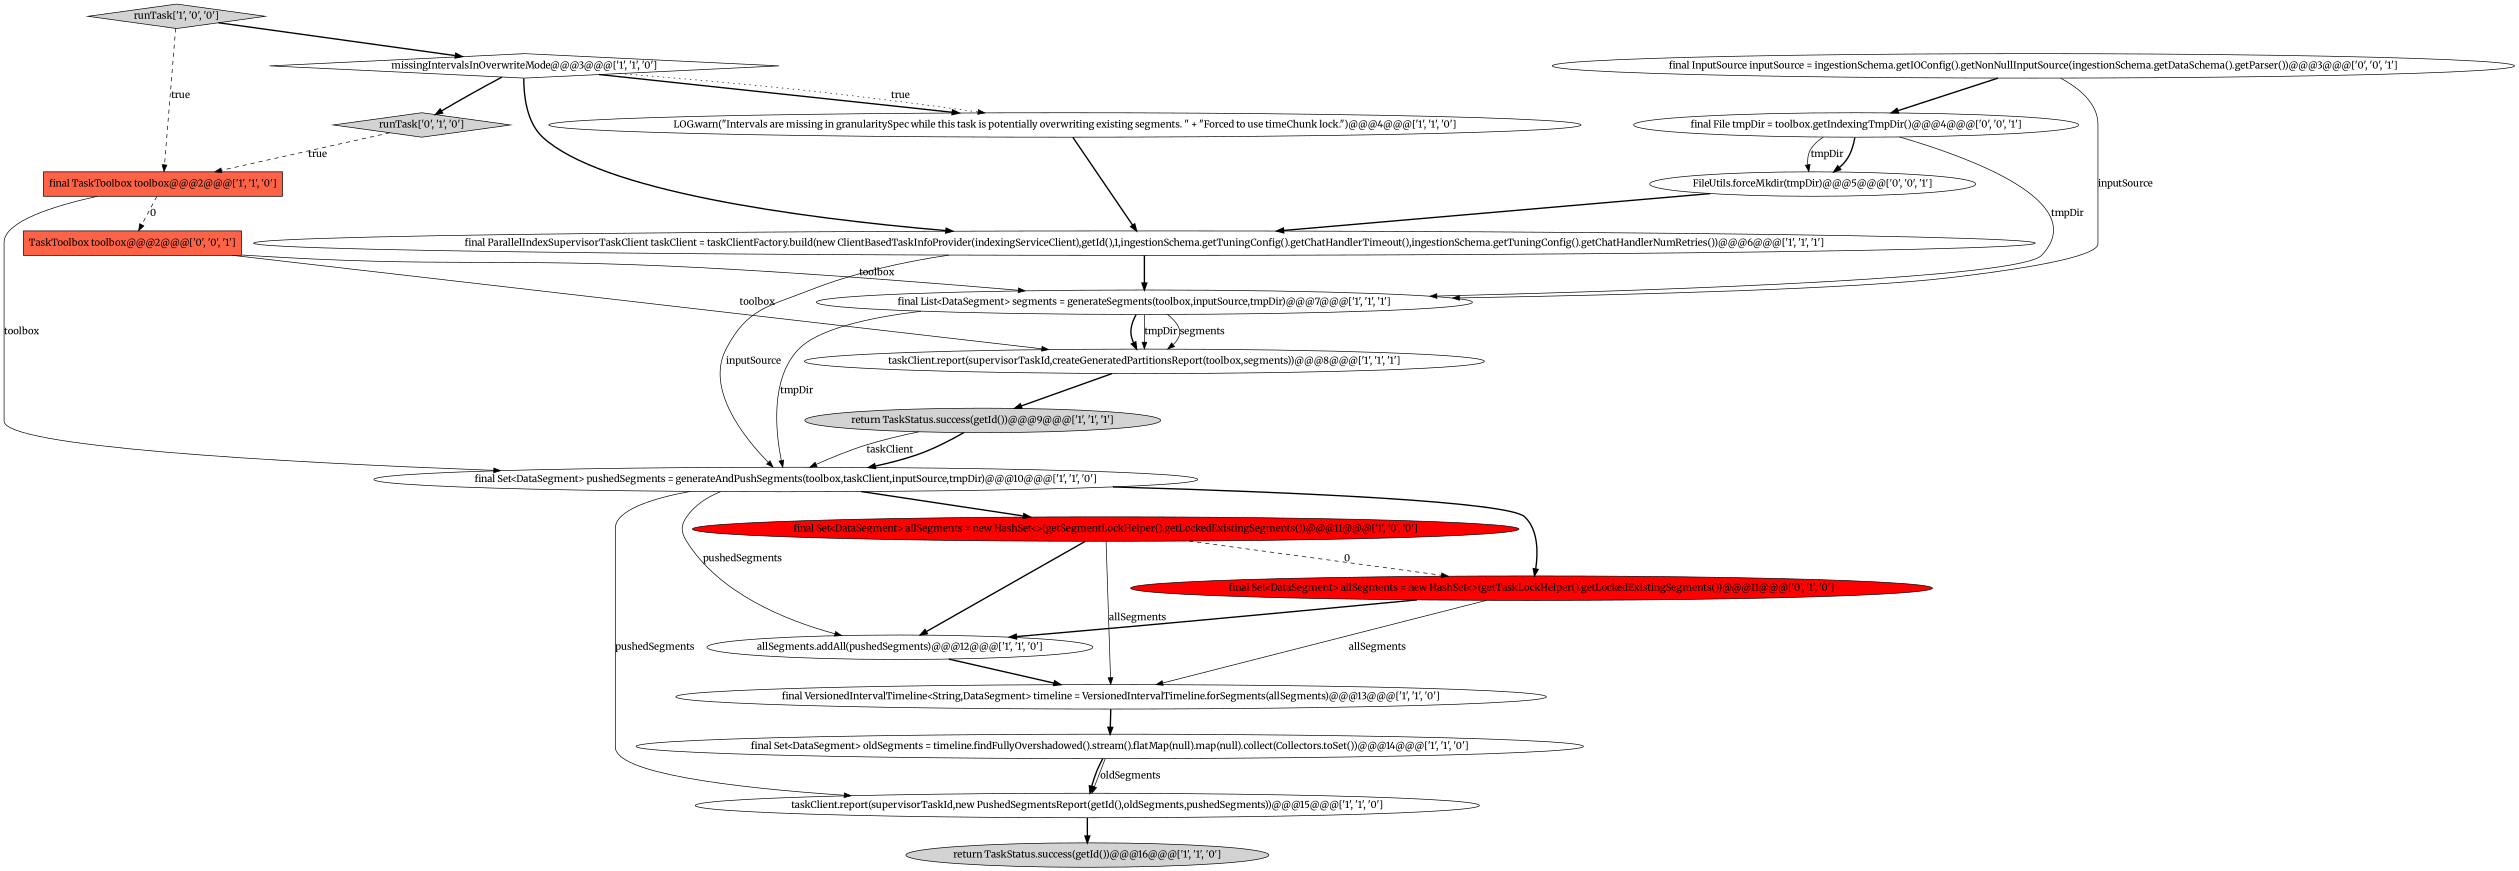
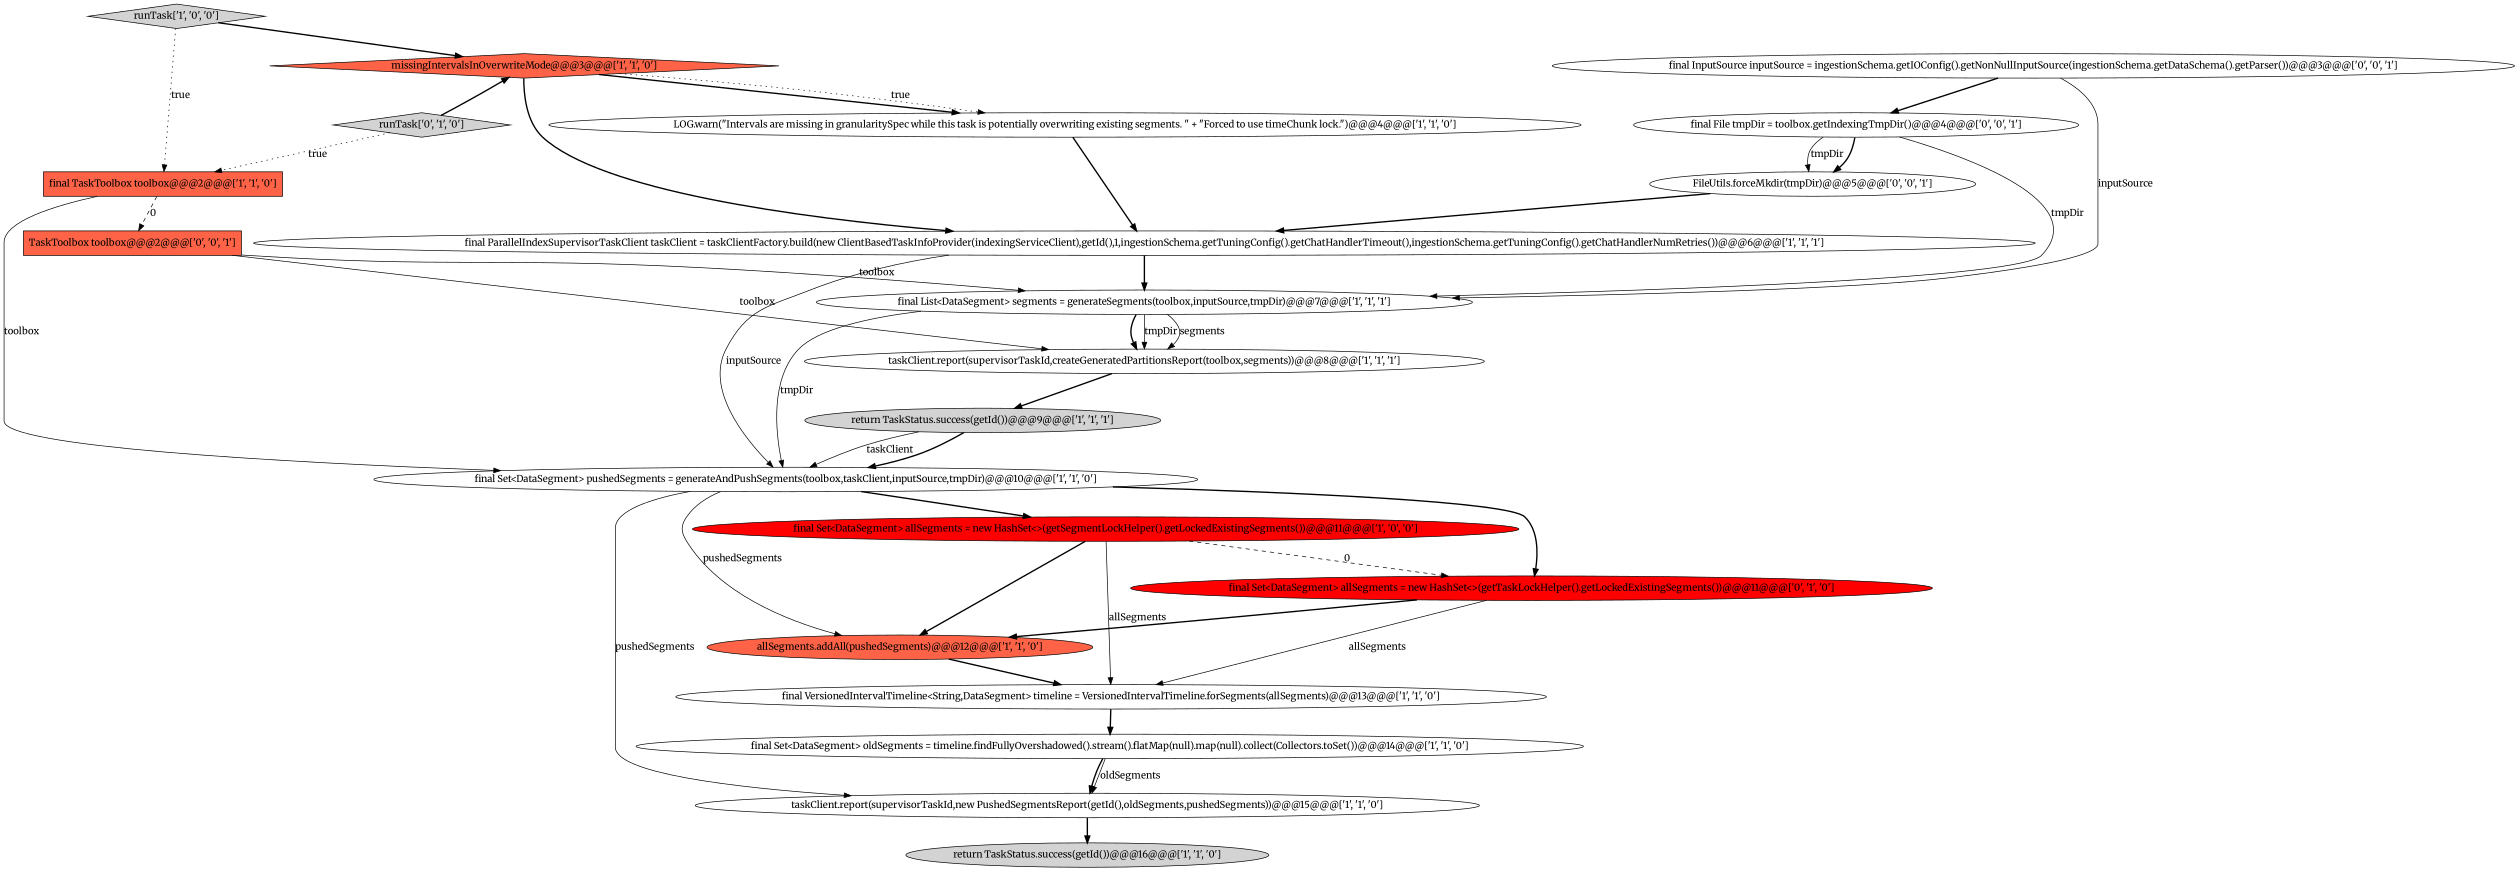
(524, 66) -> (524, 66)
(472, 94) -> (472, 99)
(170, 97) -> (170, 97)
(306, 152) -> (306, 152)
(900, 647) -> (900, 647)
